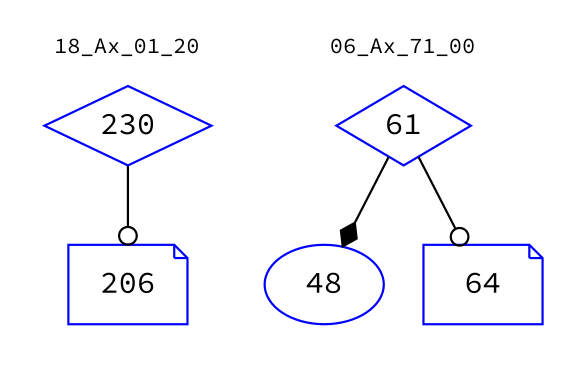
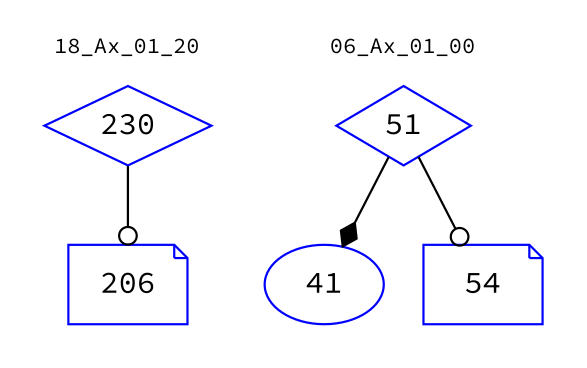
(404, 47) -> (404, 47)
(404, 126) -> (404, 126)
(324, 285) -> (324, 285)
(483, 285) -> (483, 285)
